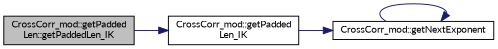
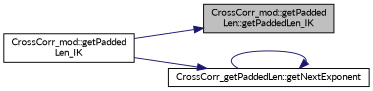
(146, 30) -> (164, 34)
(413, 30) -> (269, 78)
